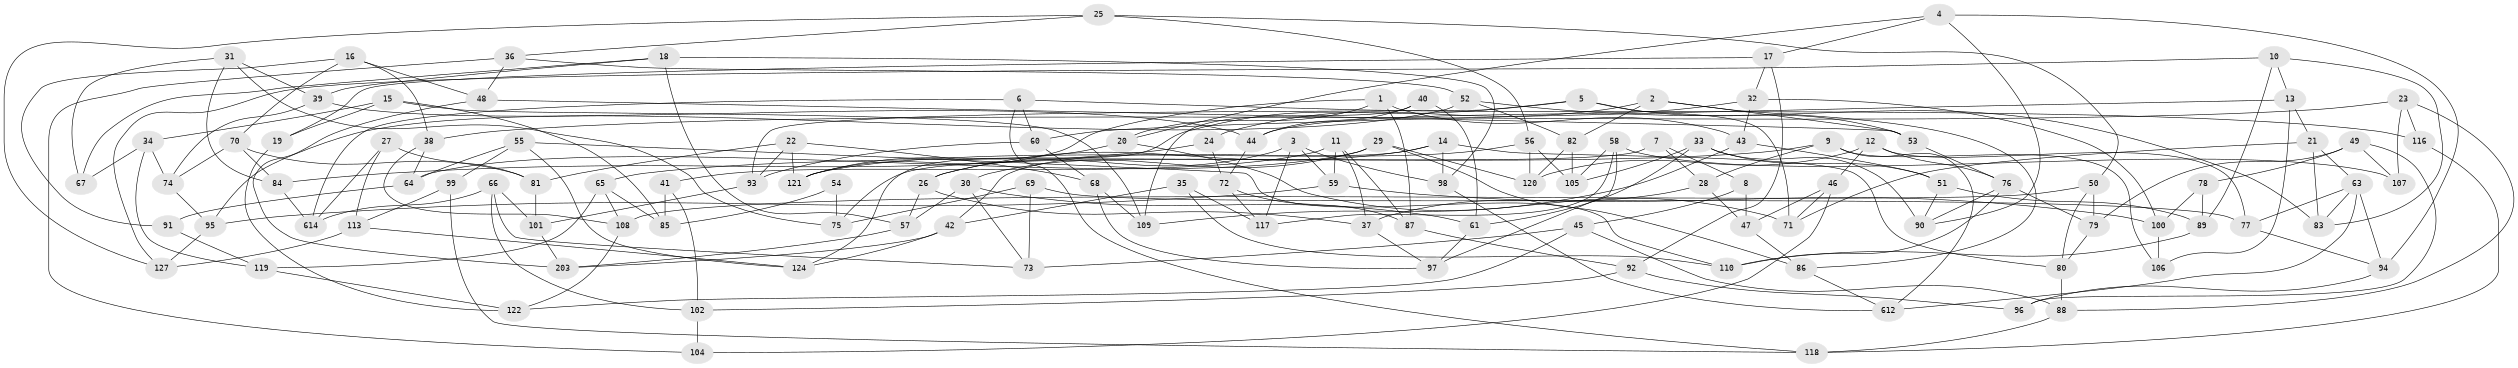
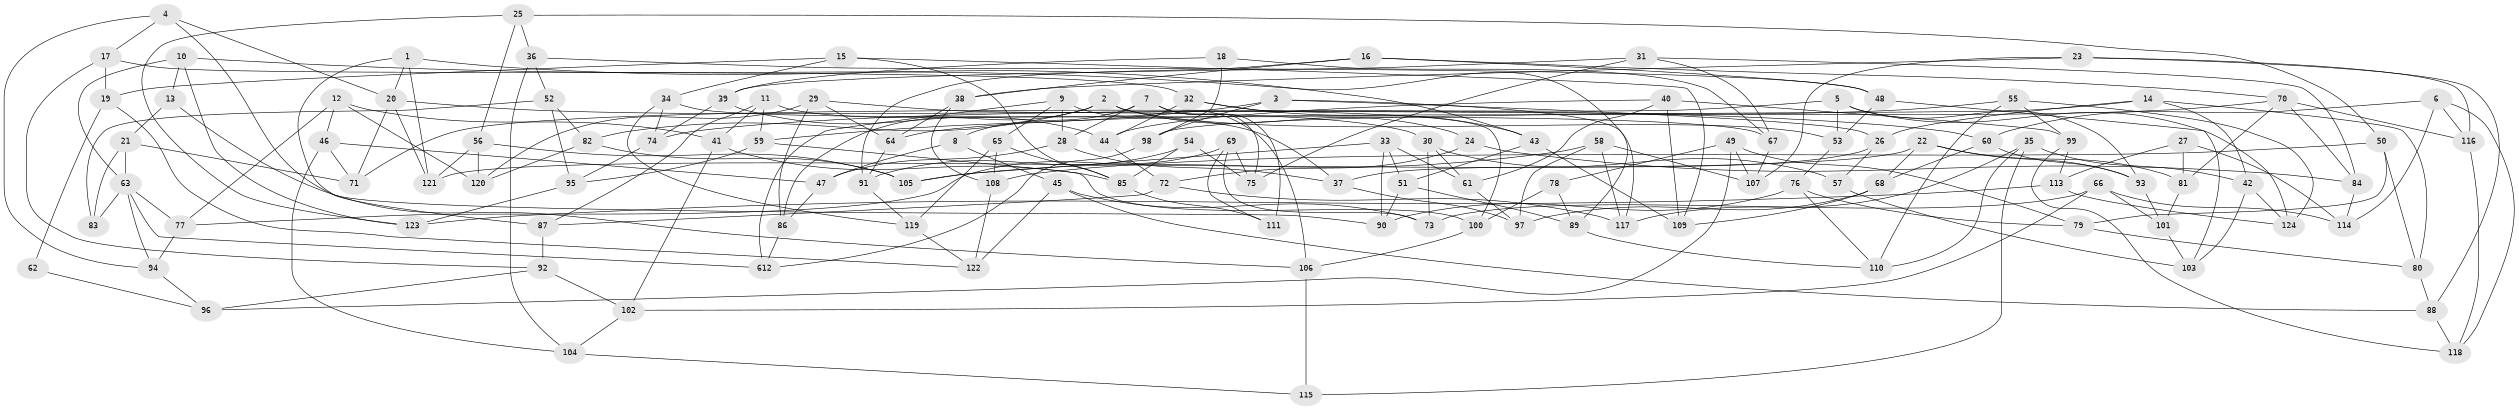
(1968, 106) -> (1190, 112)
none -> (1786, 109)
none -> (2376, 120)
(2439, 120) -> (82, 94)
none -> (1765, 159)
(1924, 161) -> (500, 122)
none -> (1026, 163)
(739, 200) -> none
(311, 226) -> (2344, 226)
none -> (1274, 226)
none -> (33, 268)
(162, 268) -> (412, 226)
(563, 268) -> (2189, 268)
none -> (1306, 395)
